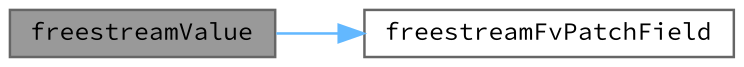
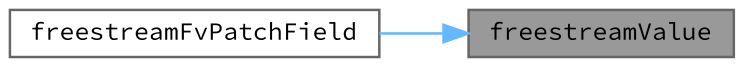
(307, 33) -> (411, 33)
